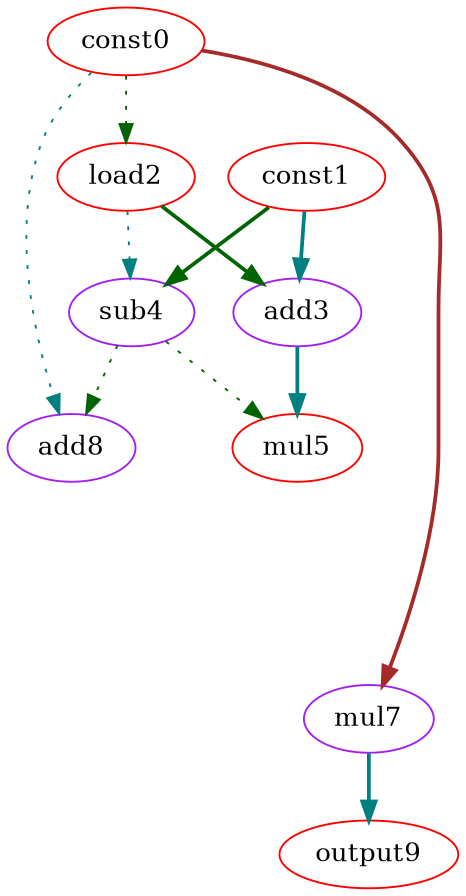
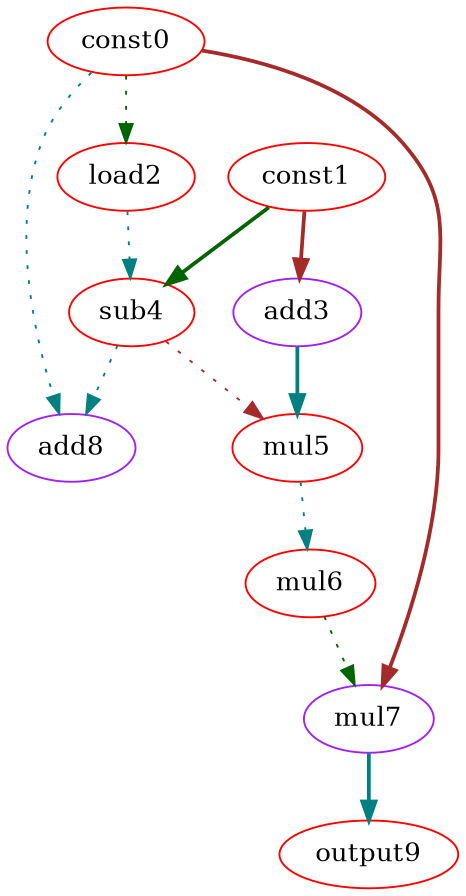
(303, 235) -> (303, 235)
(204, 239) -> none
(132, 312) -> (132, 312)
(106, 371) -> (106, 371)
(207, 374) -> (207, 374)
none -> (311, 583)
